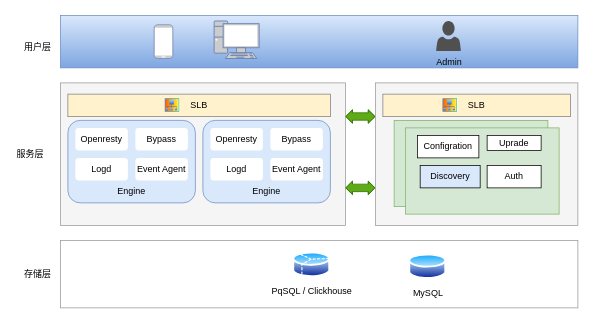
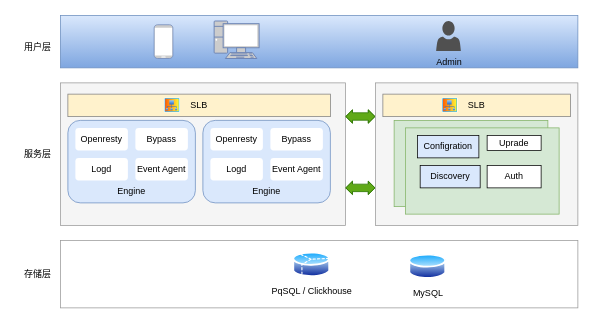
(448, 147) -> (448, 147)
(30, 154) -> (38, 154)
